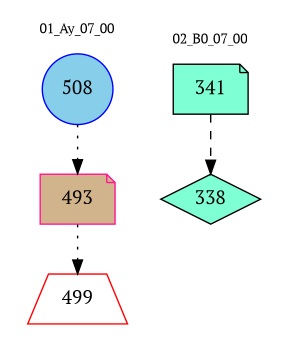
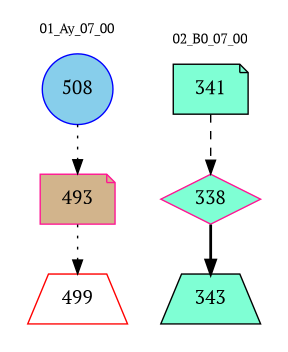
(211, 199) -> (211, 199)
none -> (211, 299)
